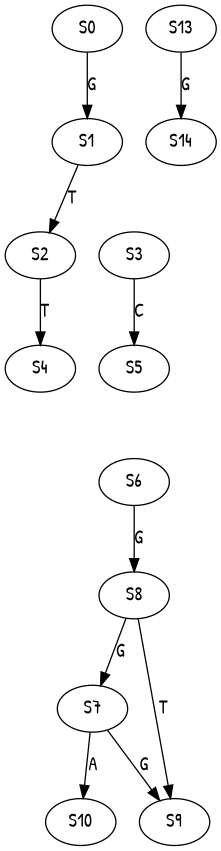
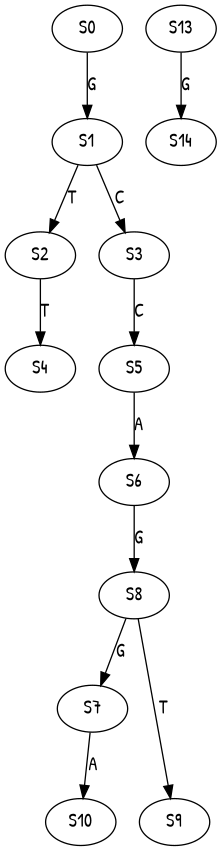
none -> (108, 193)
none -> (134, 419)
(130, 760) -> none
